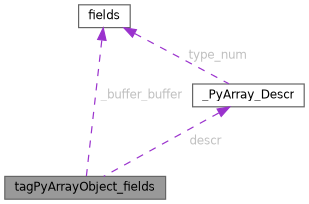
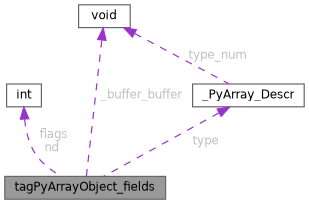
(104, 16) -> (104, 16)
none -> (24, 95)
(204, 142) -> (204, 142)
